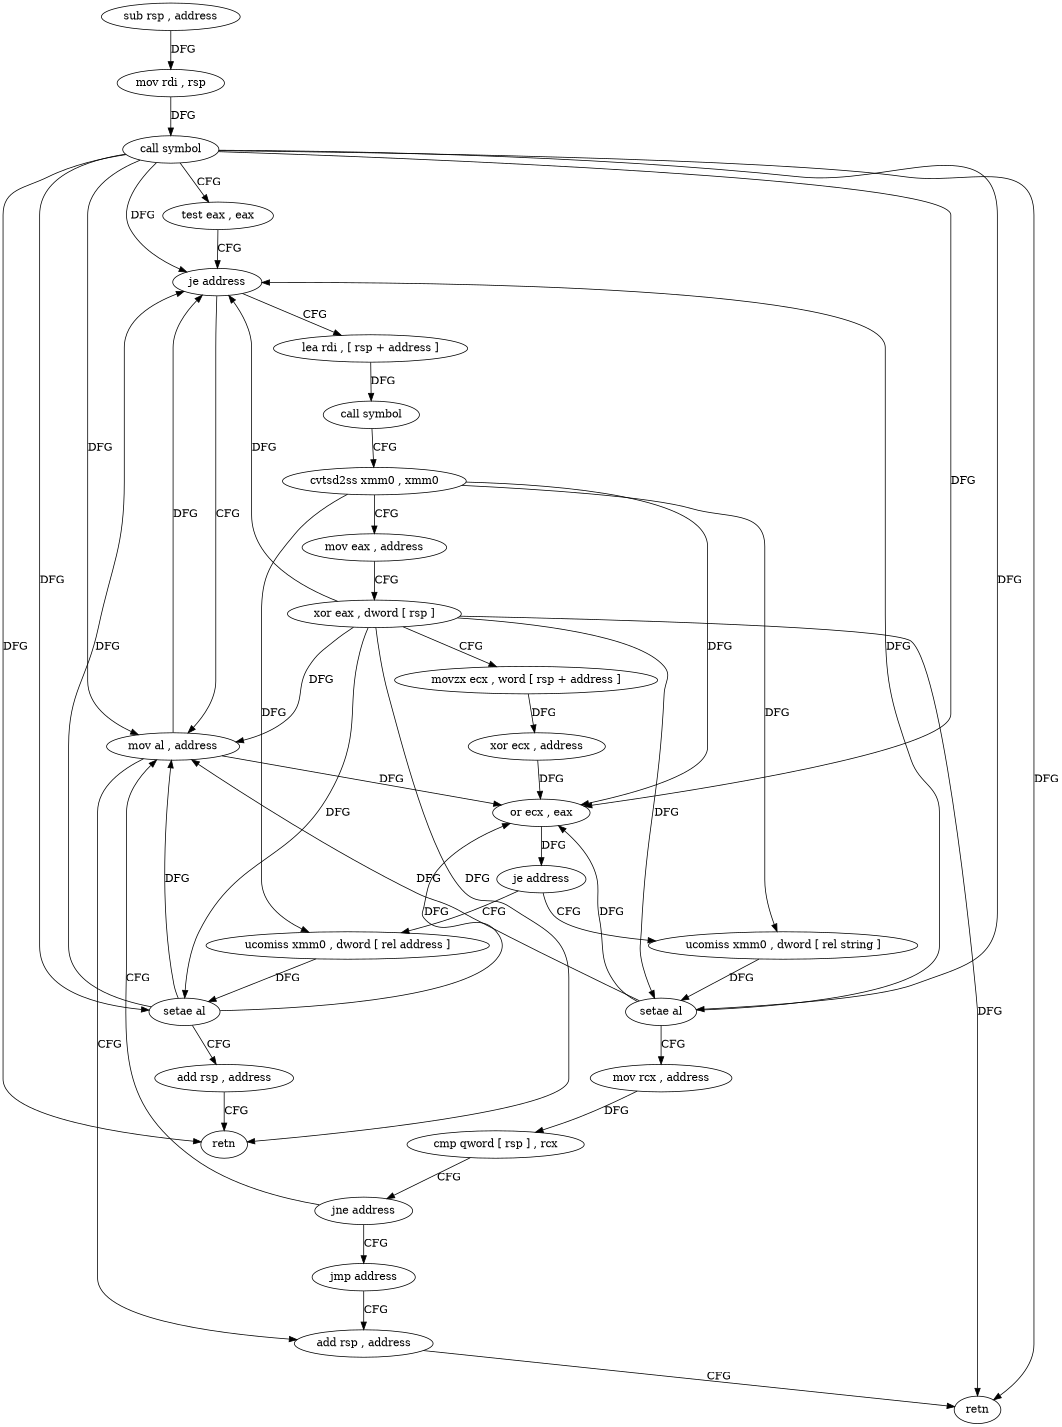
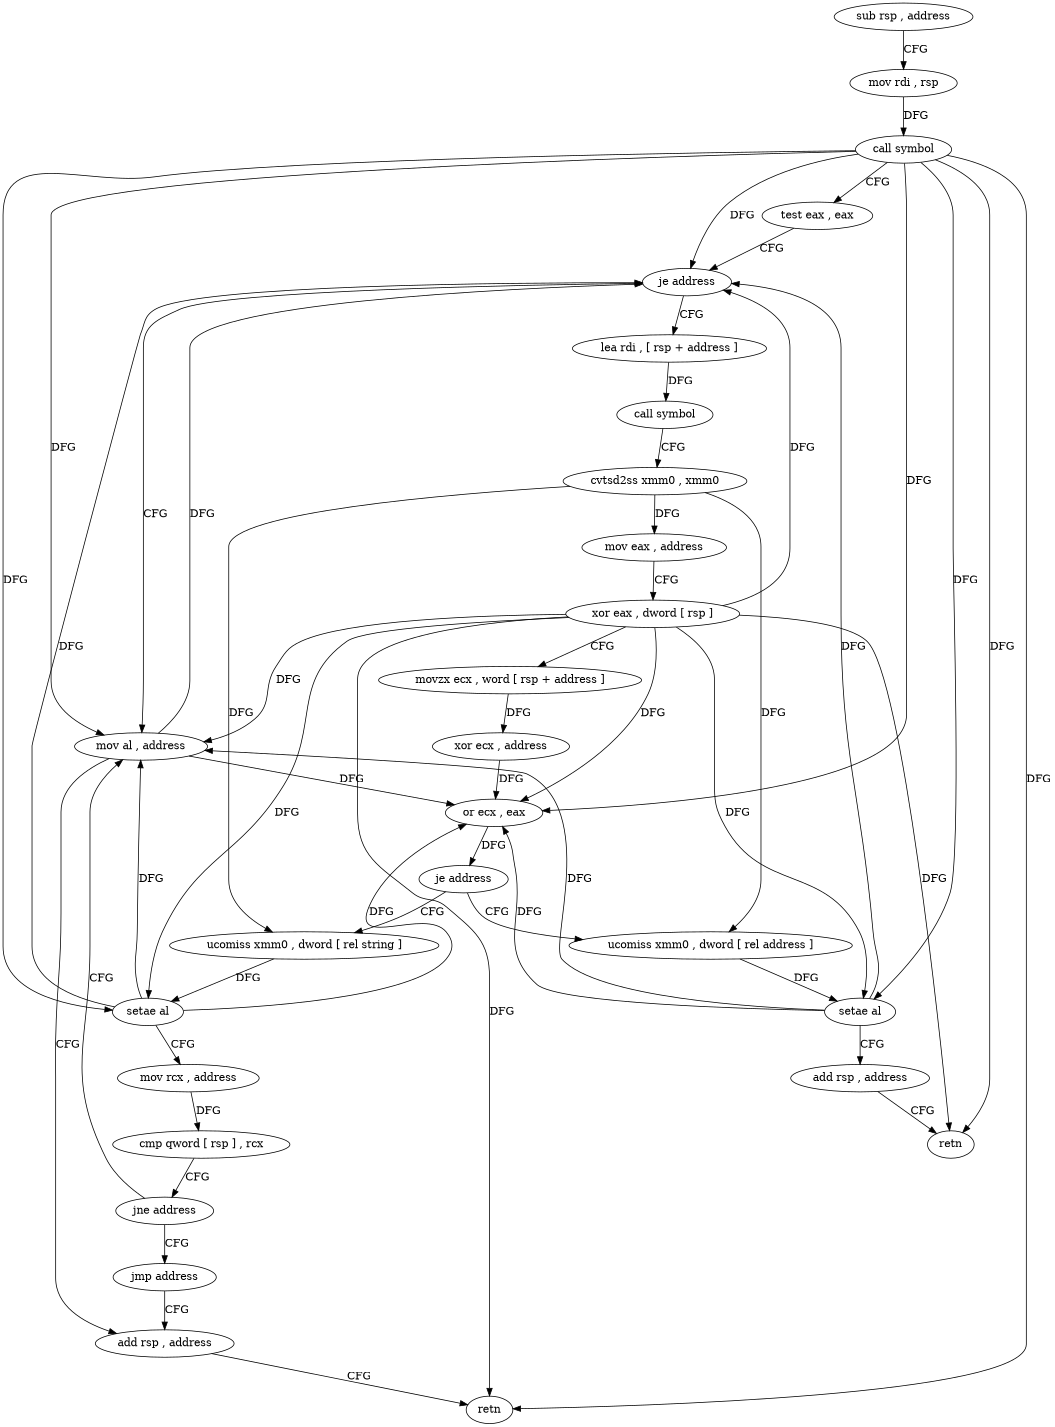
(183, 50) -> (916, 50)
(387, 514) -> (668, 514)
(708, 584) -> (621, 733)
